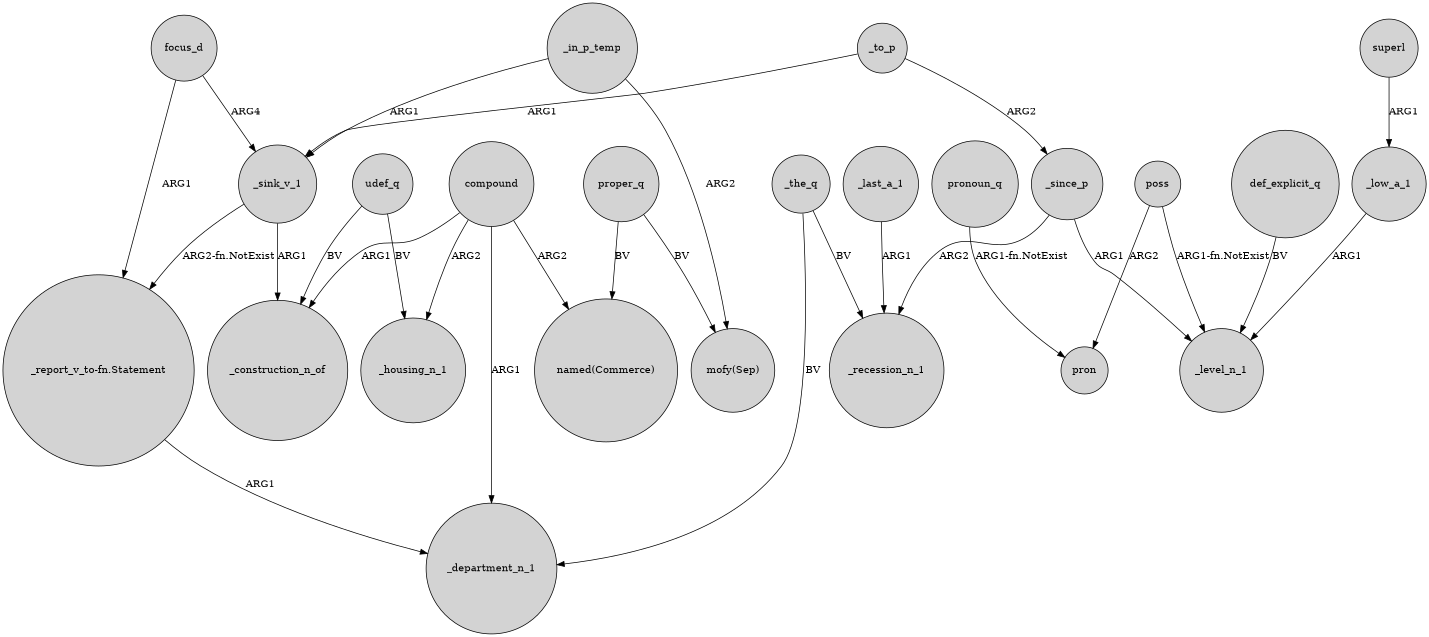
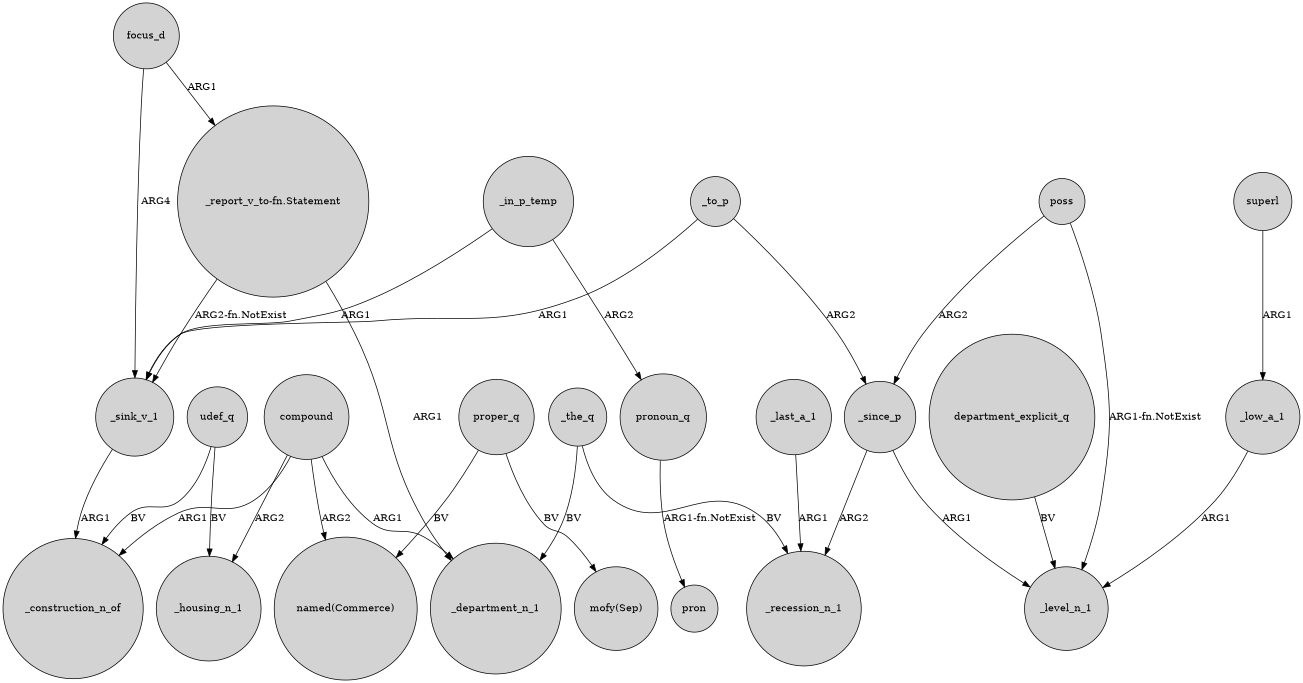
(1285, 184) -> (1012, 417)
(693, 193) -> (596, 306)
(195, 239) -> (185, 327)
(1123, 274) -> (962, 289)
